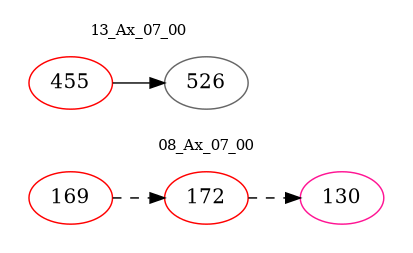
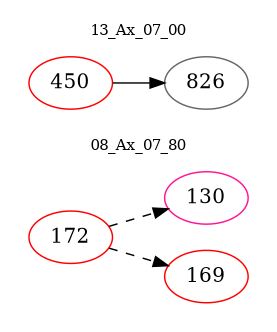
(71, 83) -> (71, 83)
(206, 83) -> (206, 83)
(206, 146) -> (139, 146)
(131, 198) -> (131, 255)
